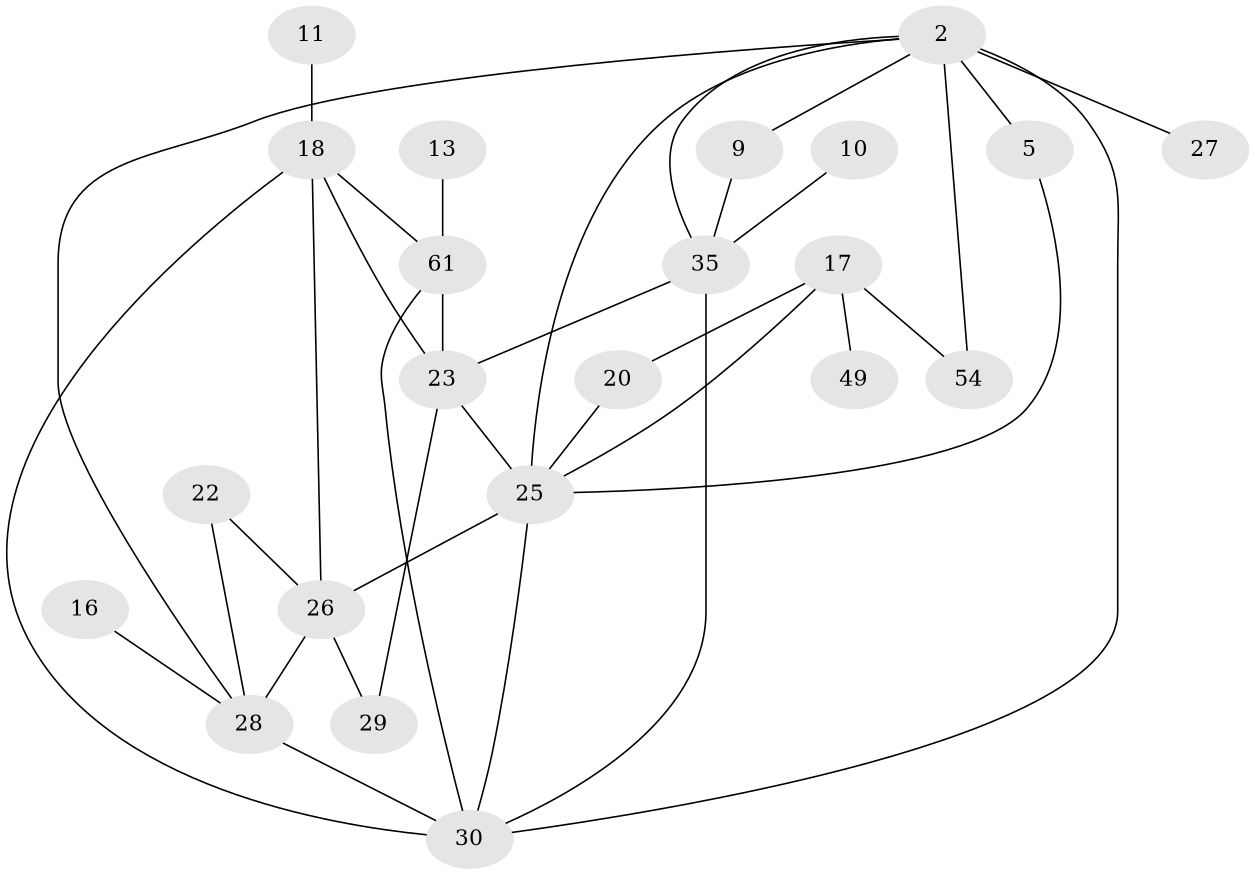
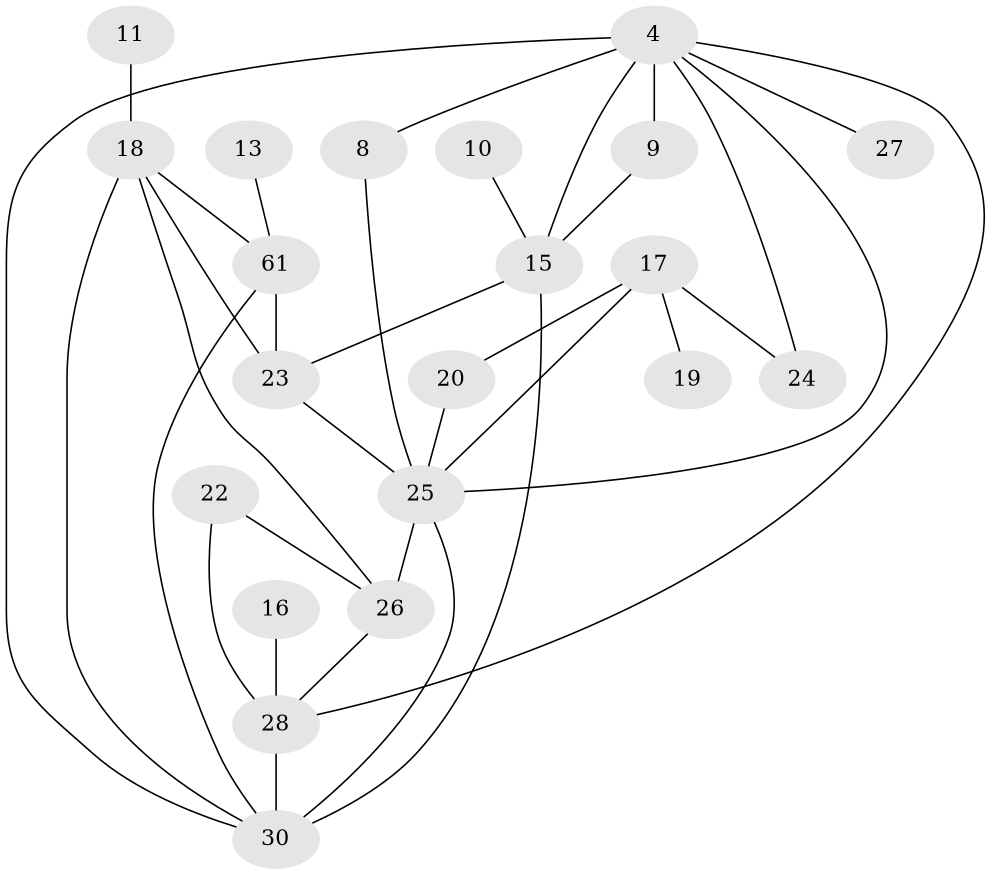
(942, 35) -> (654, 35)
(1030, 150) -> (364, 150)
(706, 265) -> (539, 265)
(854, 380) -> (688, 380)
(969, 380) -> (803, 380)
(374, 725) -> none
